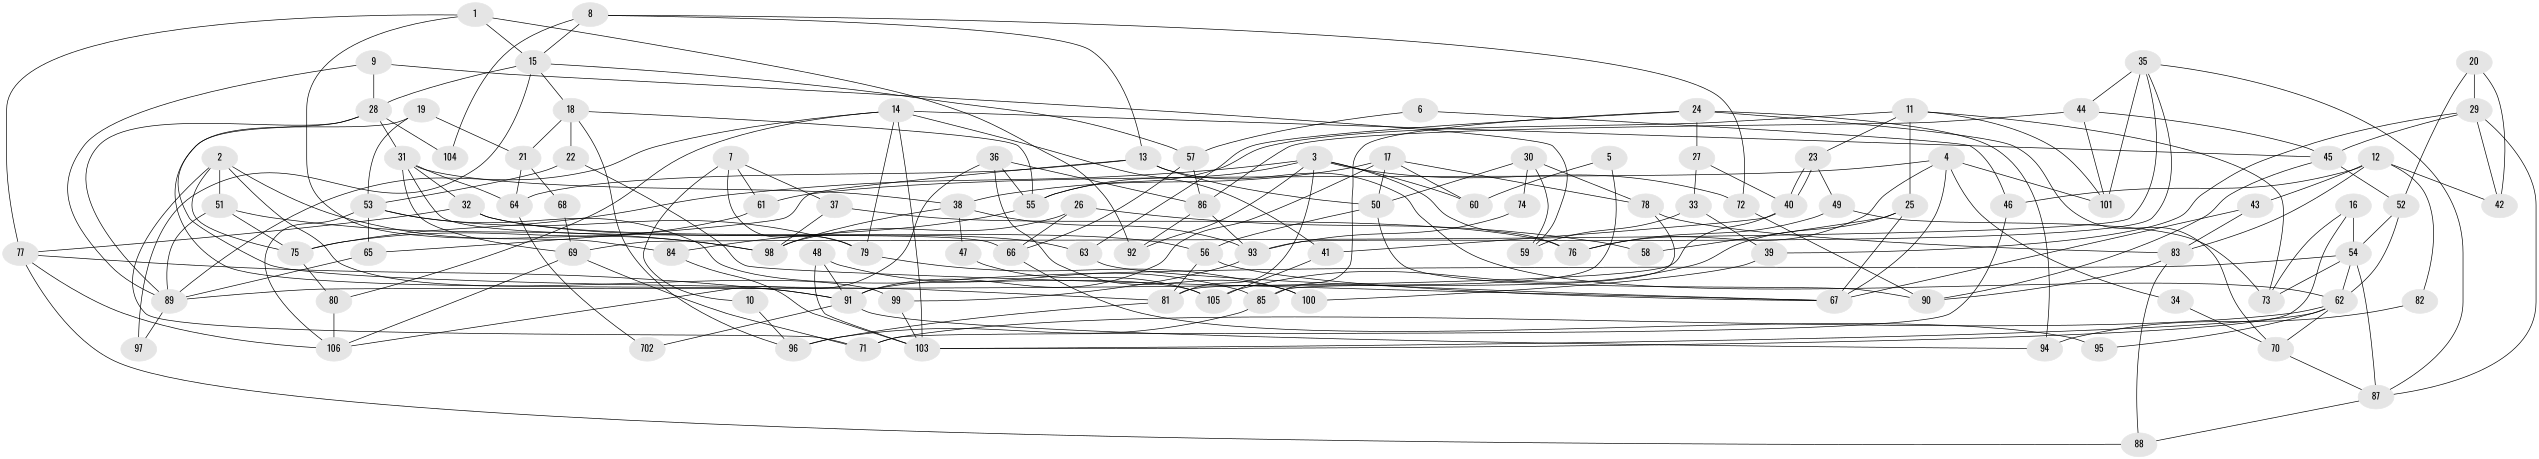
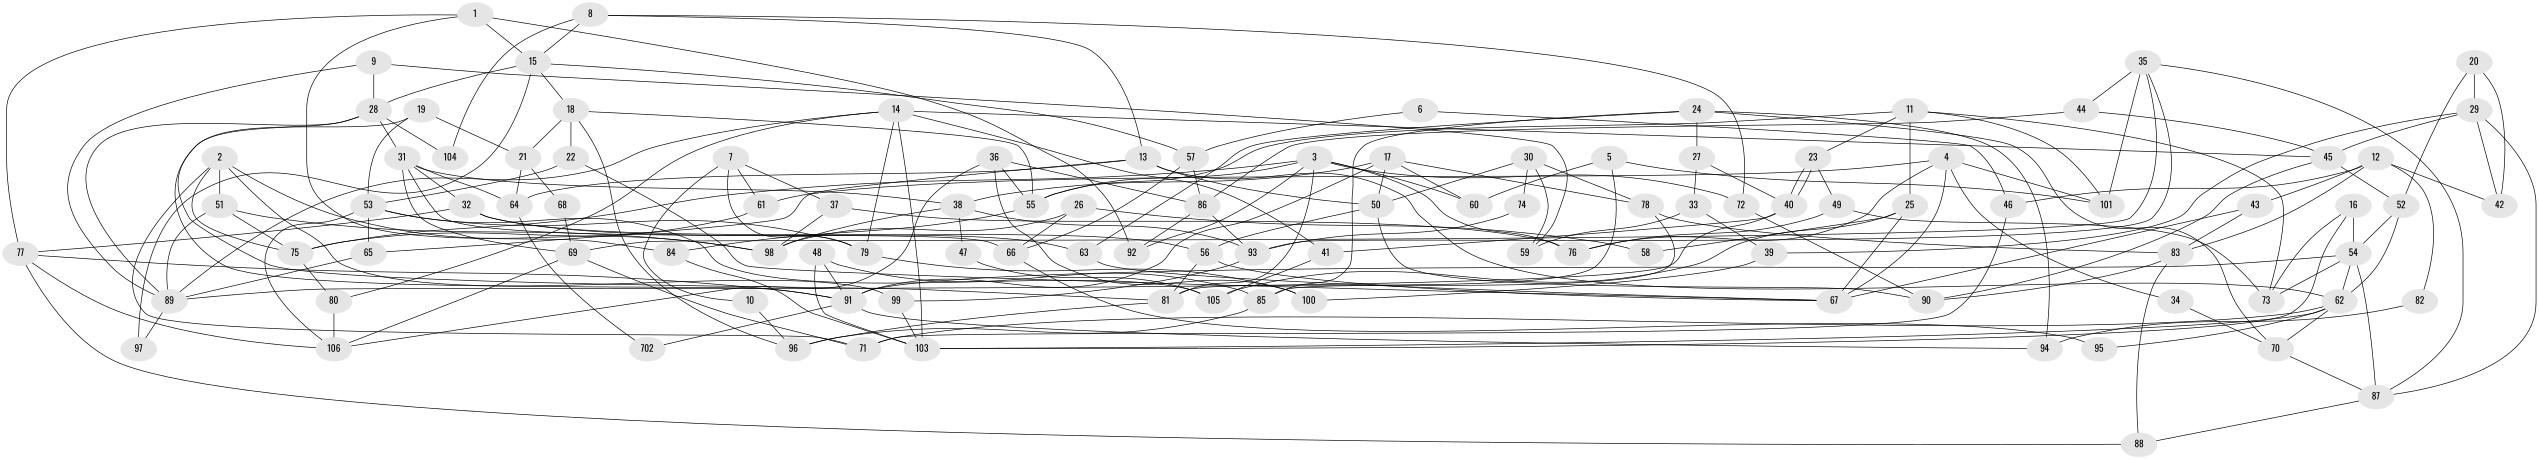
(2094, 158) -> (1858, 183)
